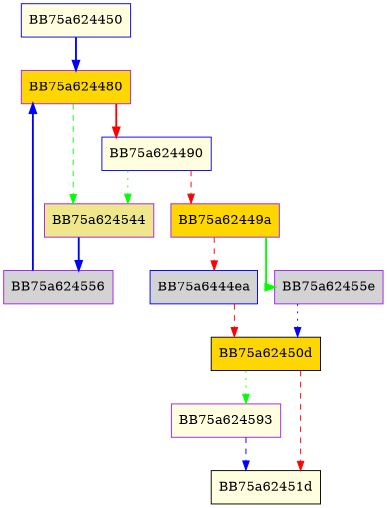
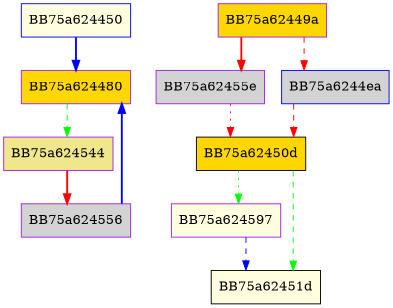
(157, 154) -> none
(79, 249) -> (67, 182)
(266, 263) -> (241, 49)
(204, 287) -> (335, 87)
(298, 316) -> (230, 116)
(301, 416) -> (293, 216)
(226, 421) -> (226, 220)
